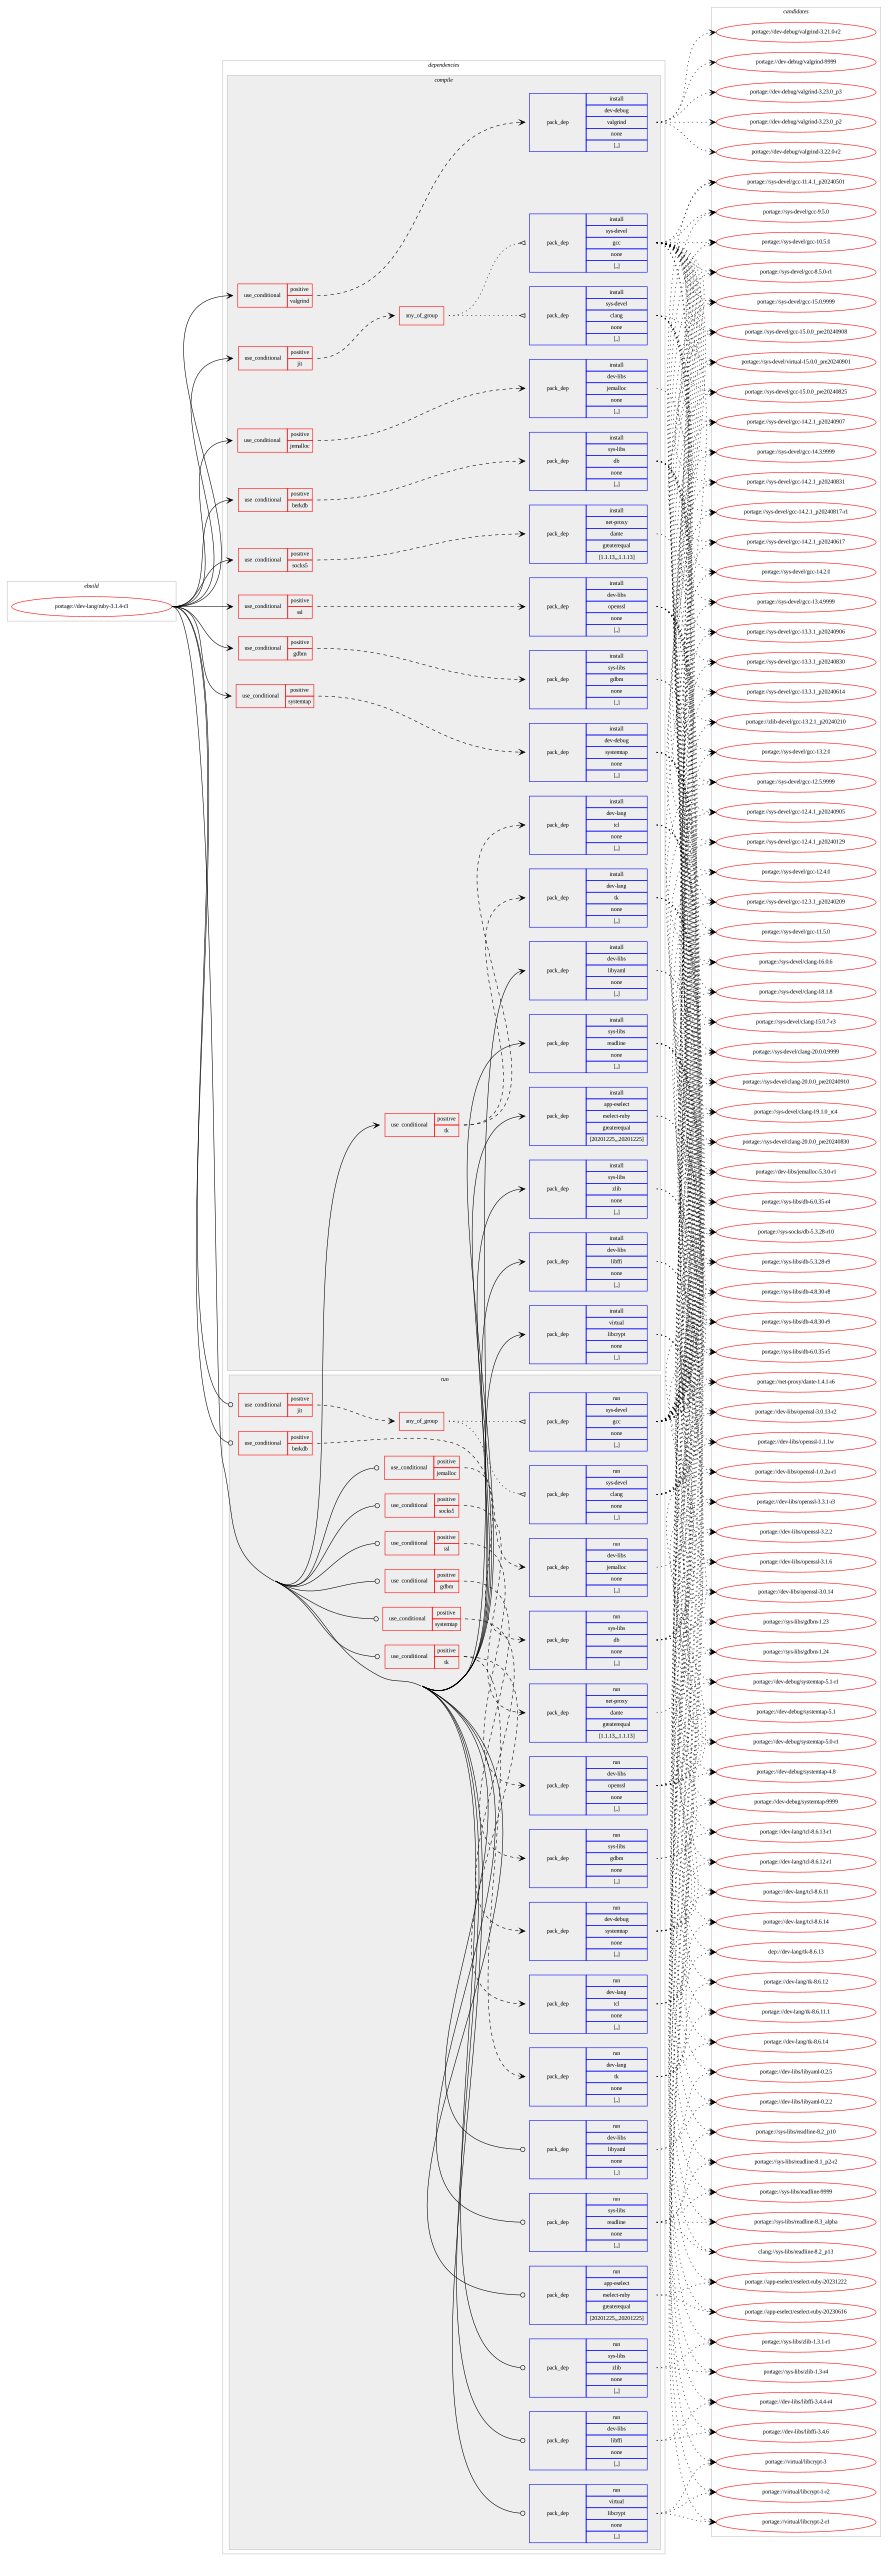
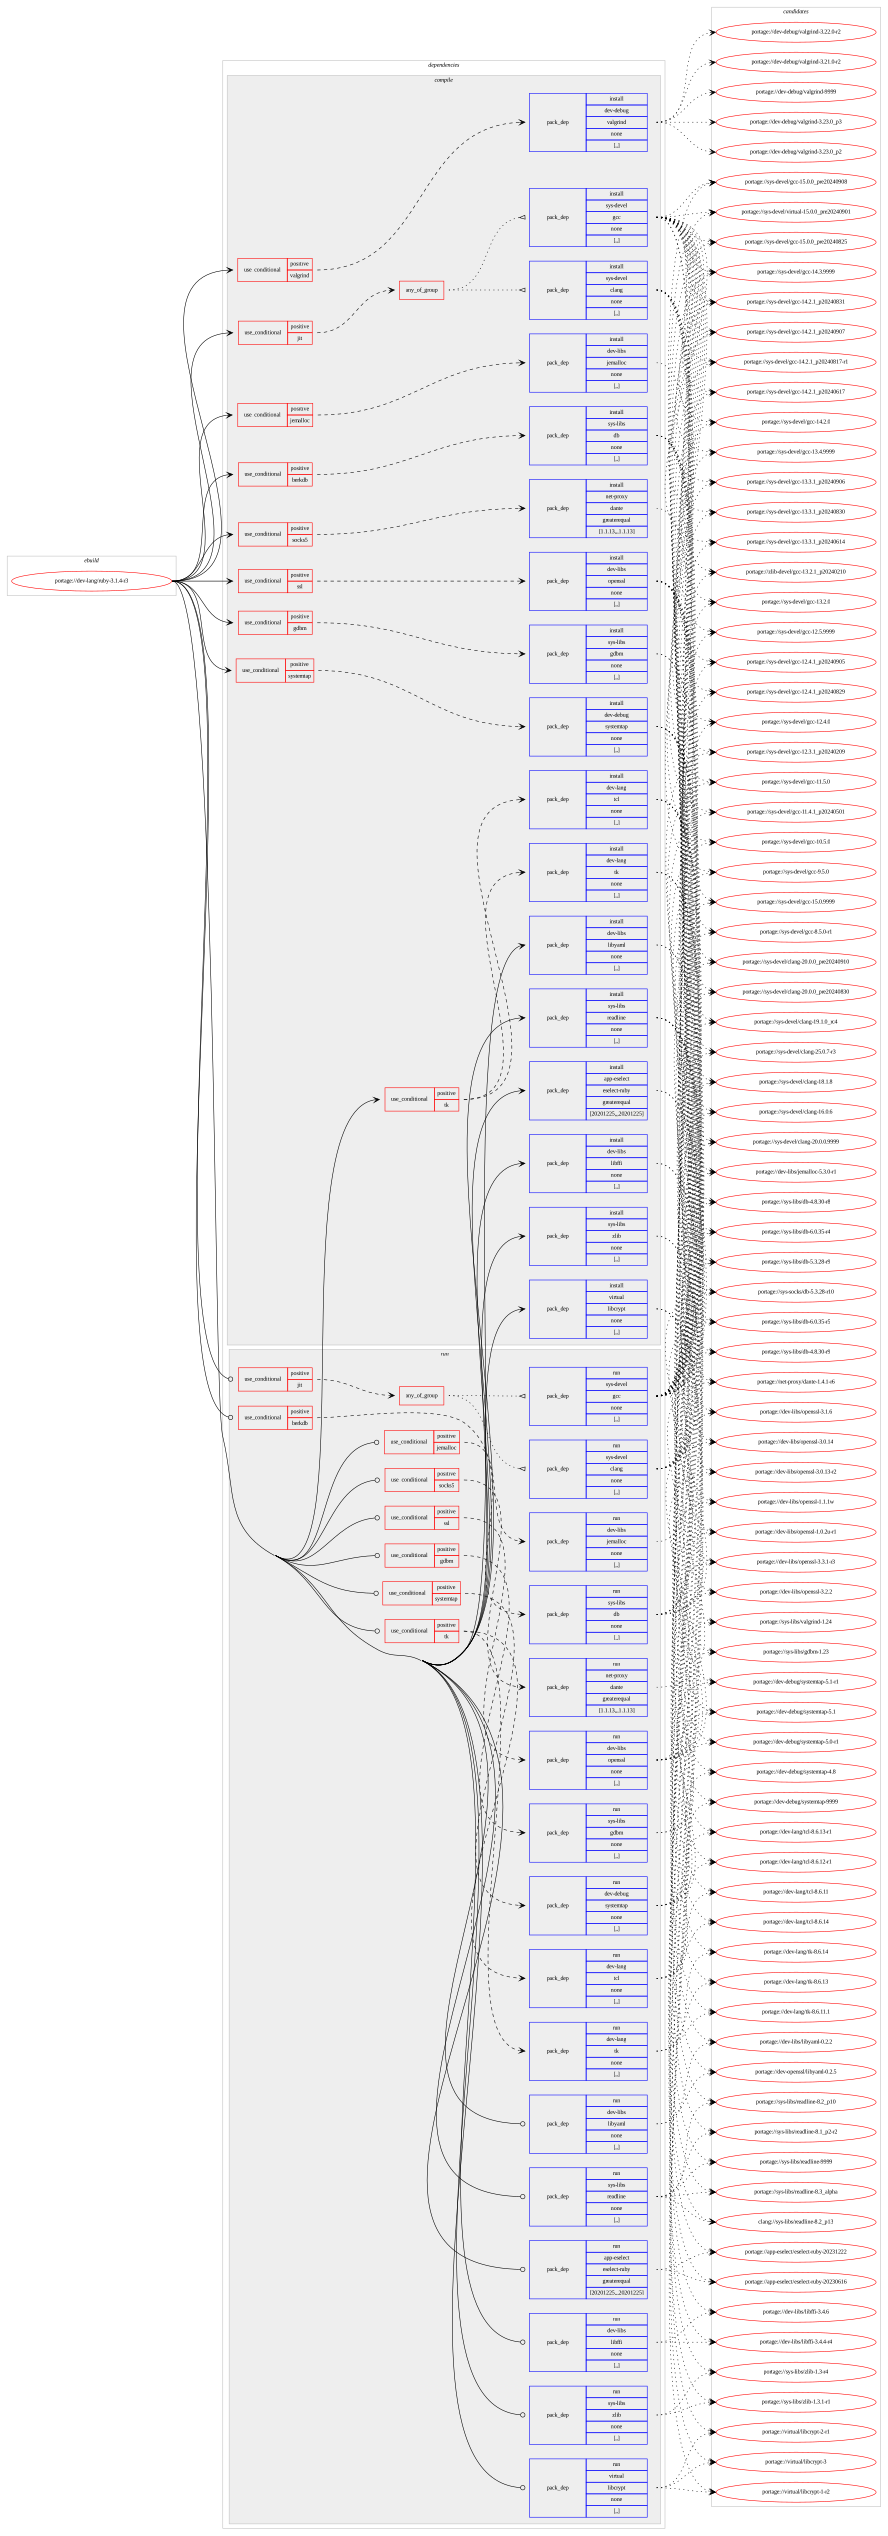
(796, 842) -> (796, 692)
(796, 1022) -> (796, 1052)
(796, 1652) -> (796, 1622)
(796, 1952) -> (796, 1982)
(796, 1982) -> none
(796, 2072) -> (796, 2072)
